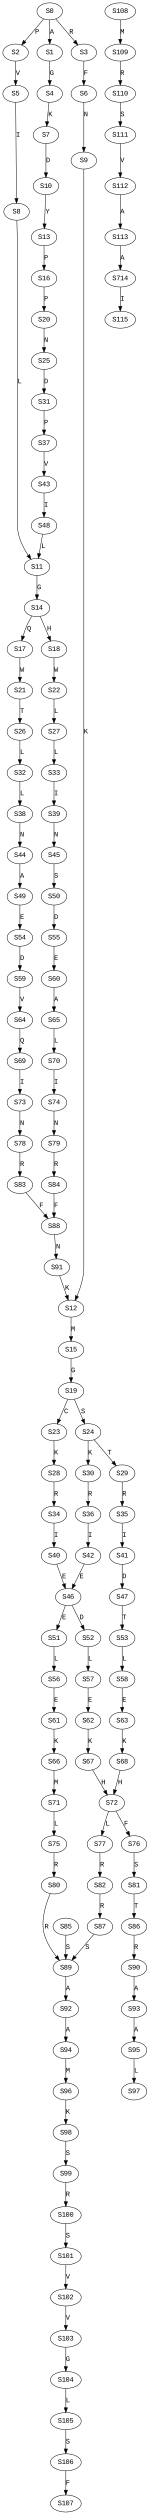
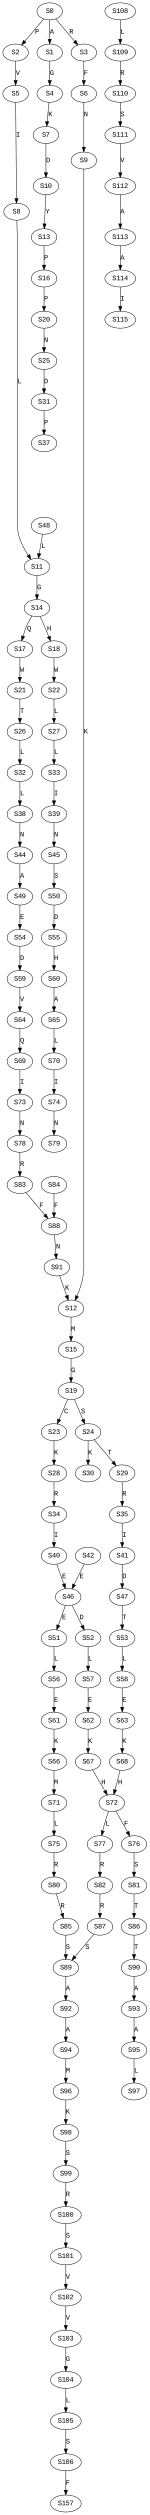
(122, 32) -> (122, 32)
(120, 278) -> (120, 278)
(44, 485) -> none
(56, 958) -> (56, 958)
(54, 1162) -> none
(88, 1515) -> none
(43, 1926) -> (59, 1904)
(136, 1947) -> (136, 1947)
(66, 2504) -> (66, 2504)
